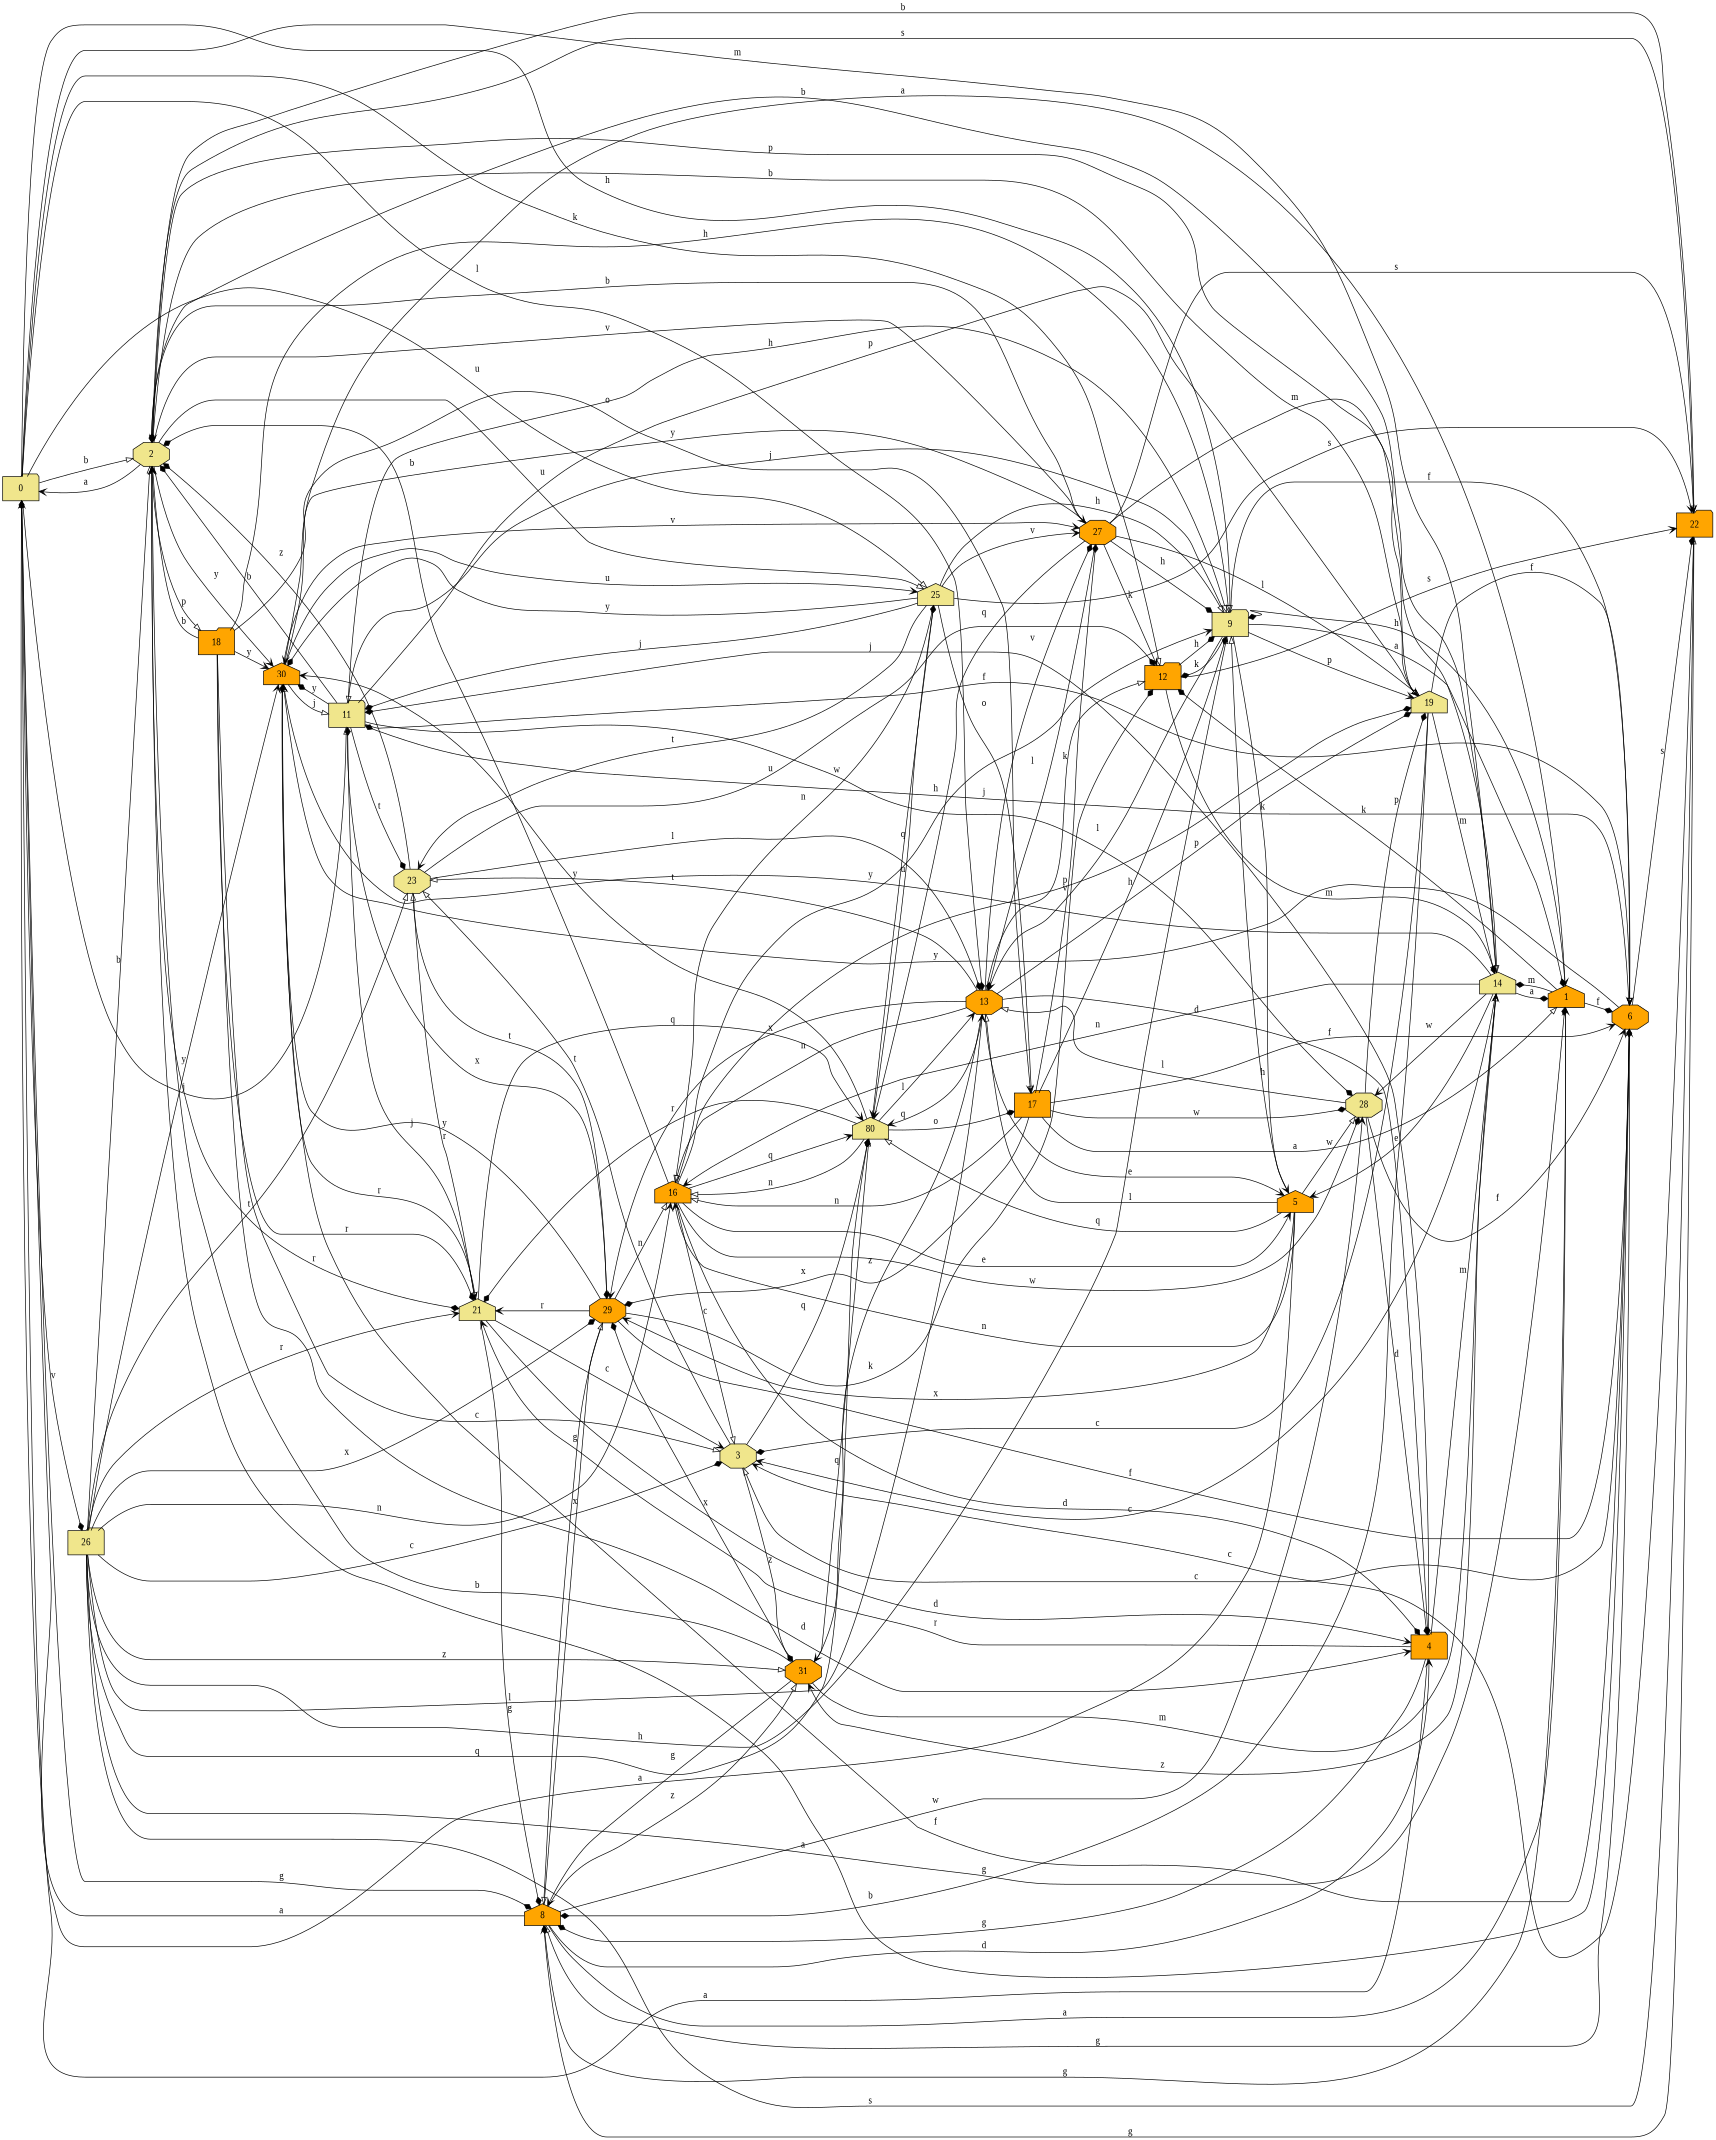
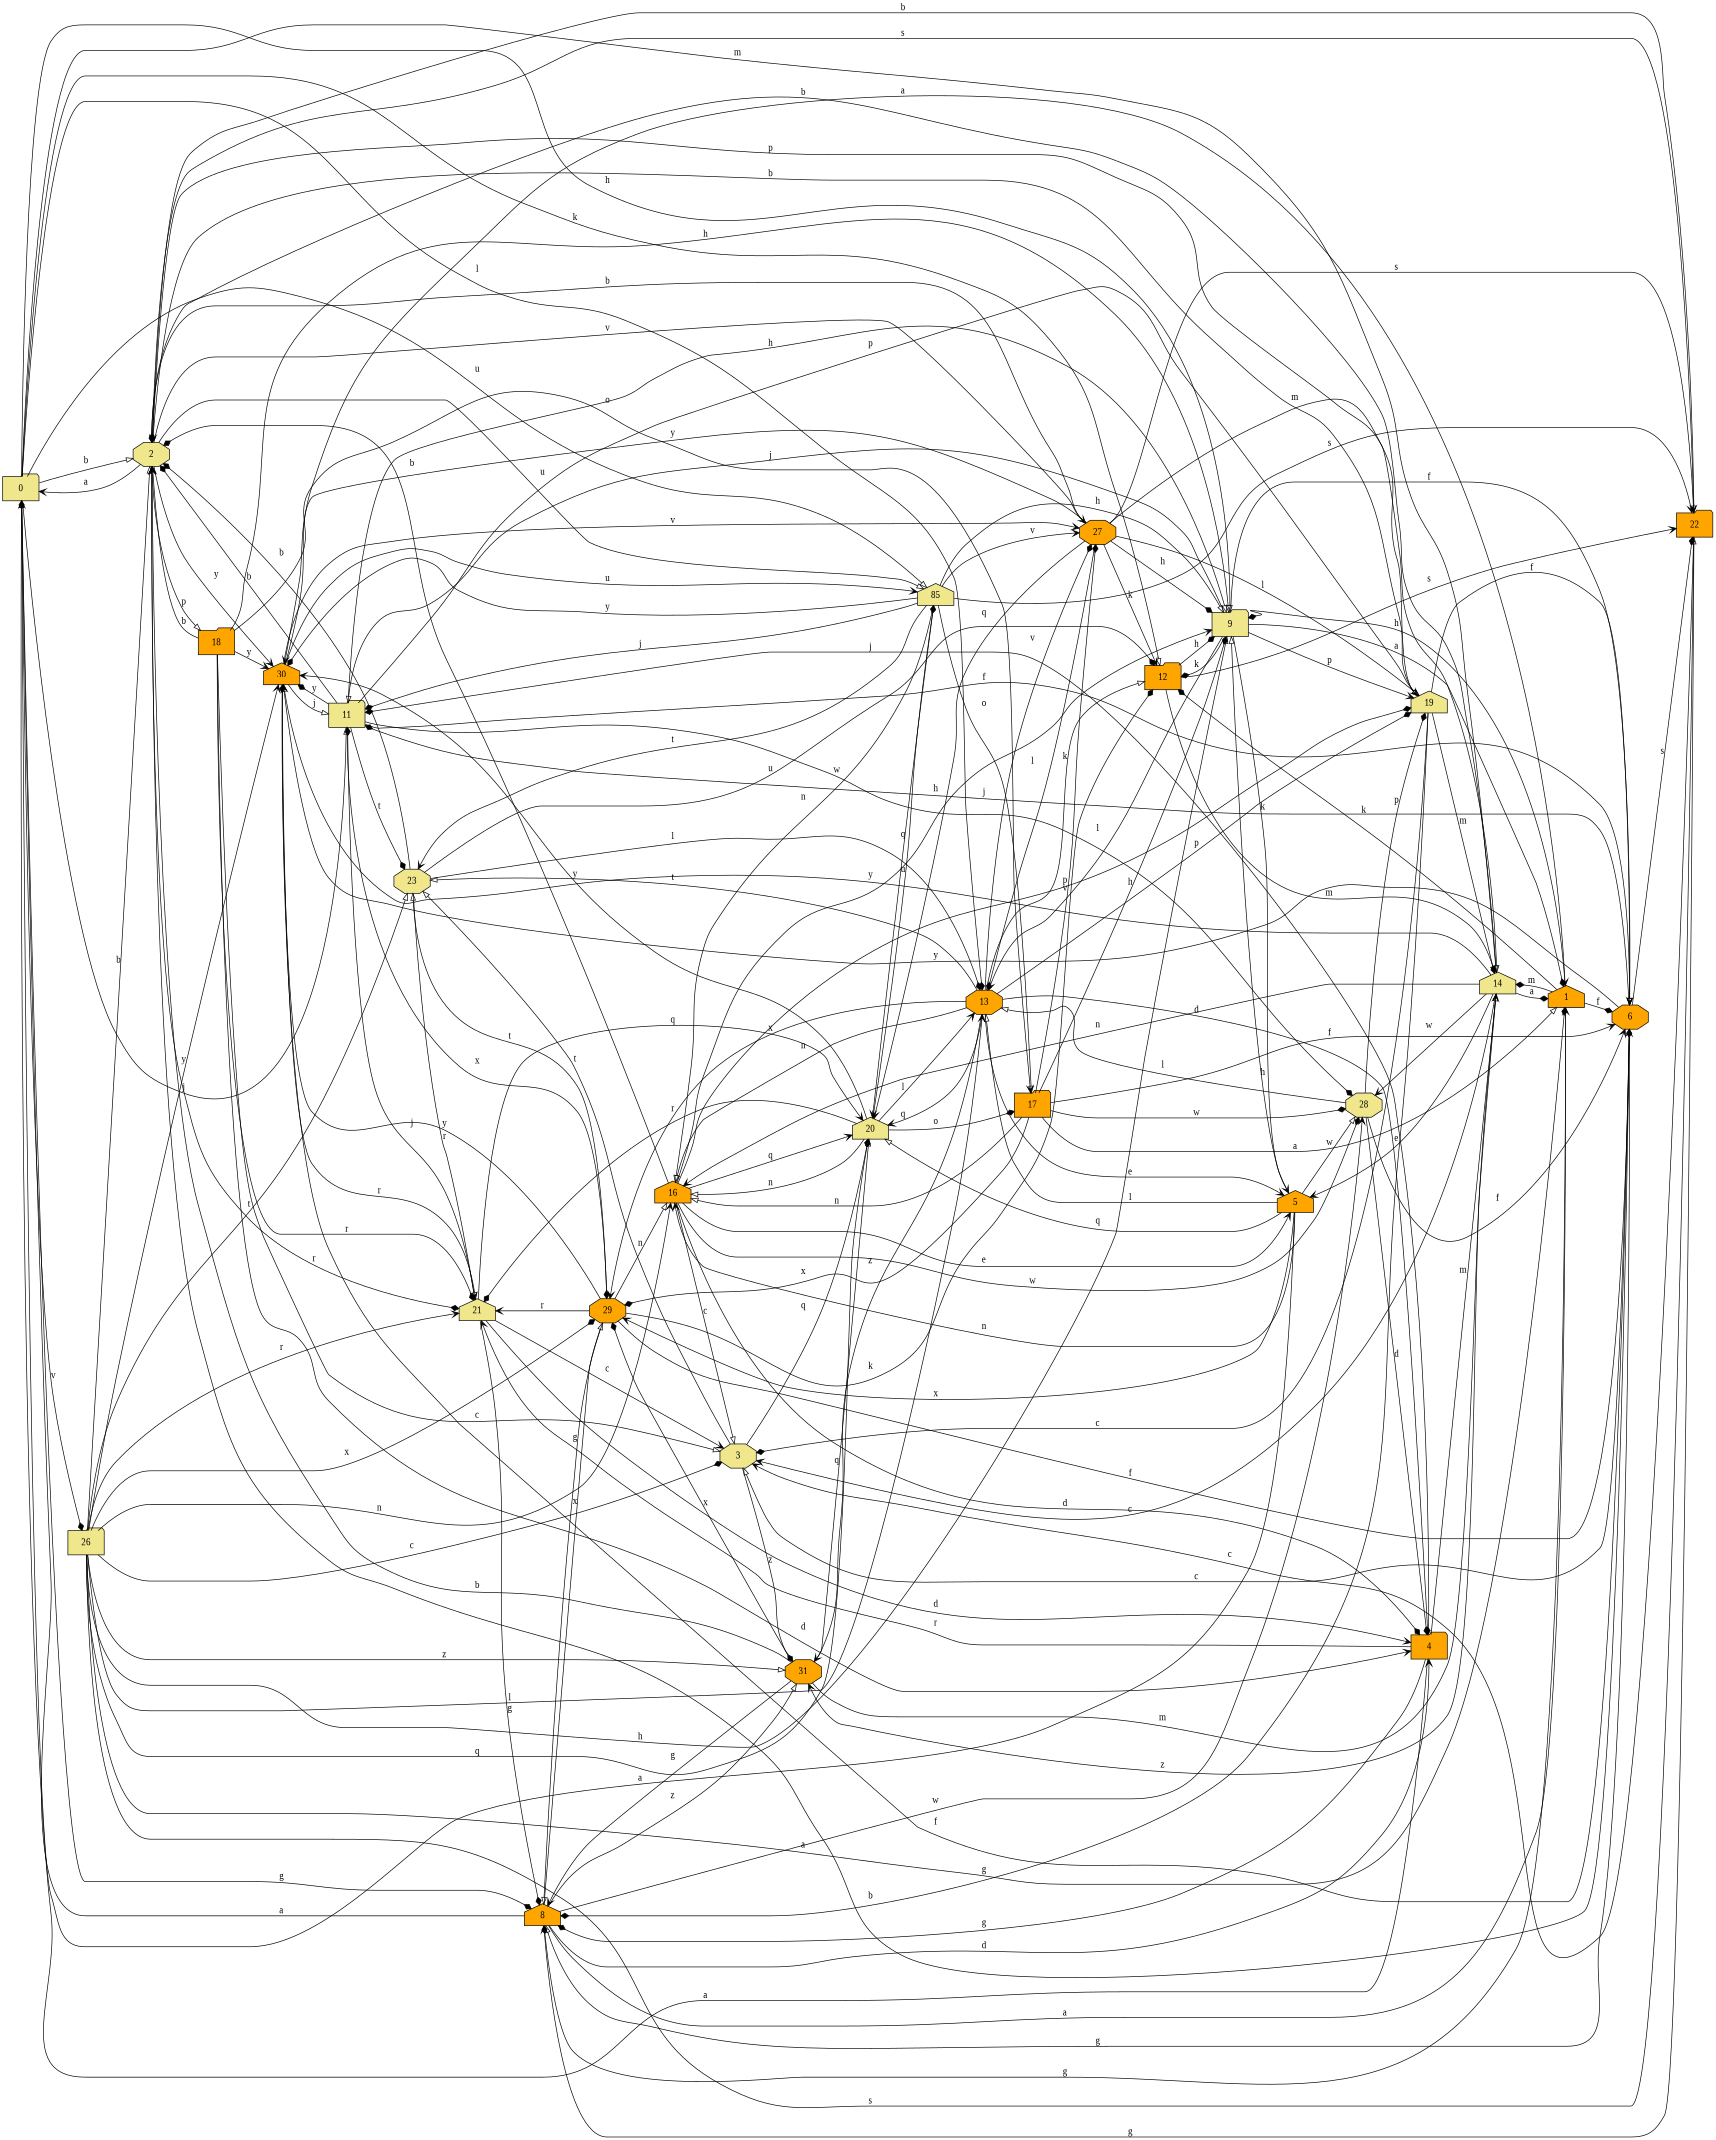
(282, 553) -> (282, 553)
(936, 596) -> (936, 596)
(871, 1129) -> (871, 1129)
